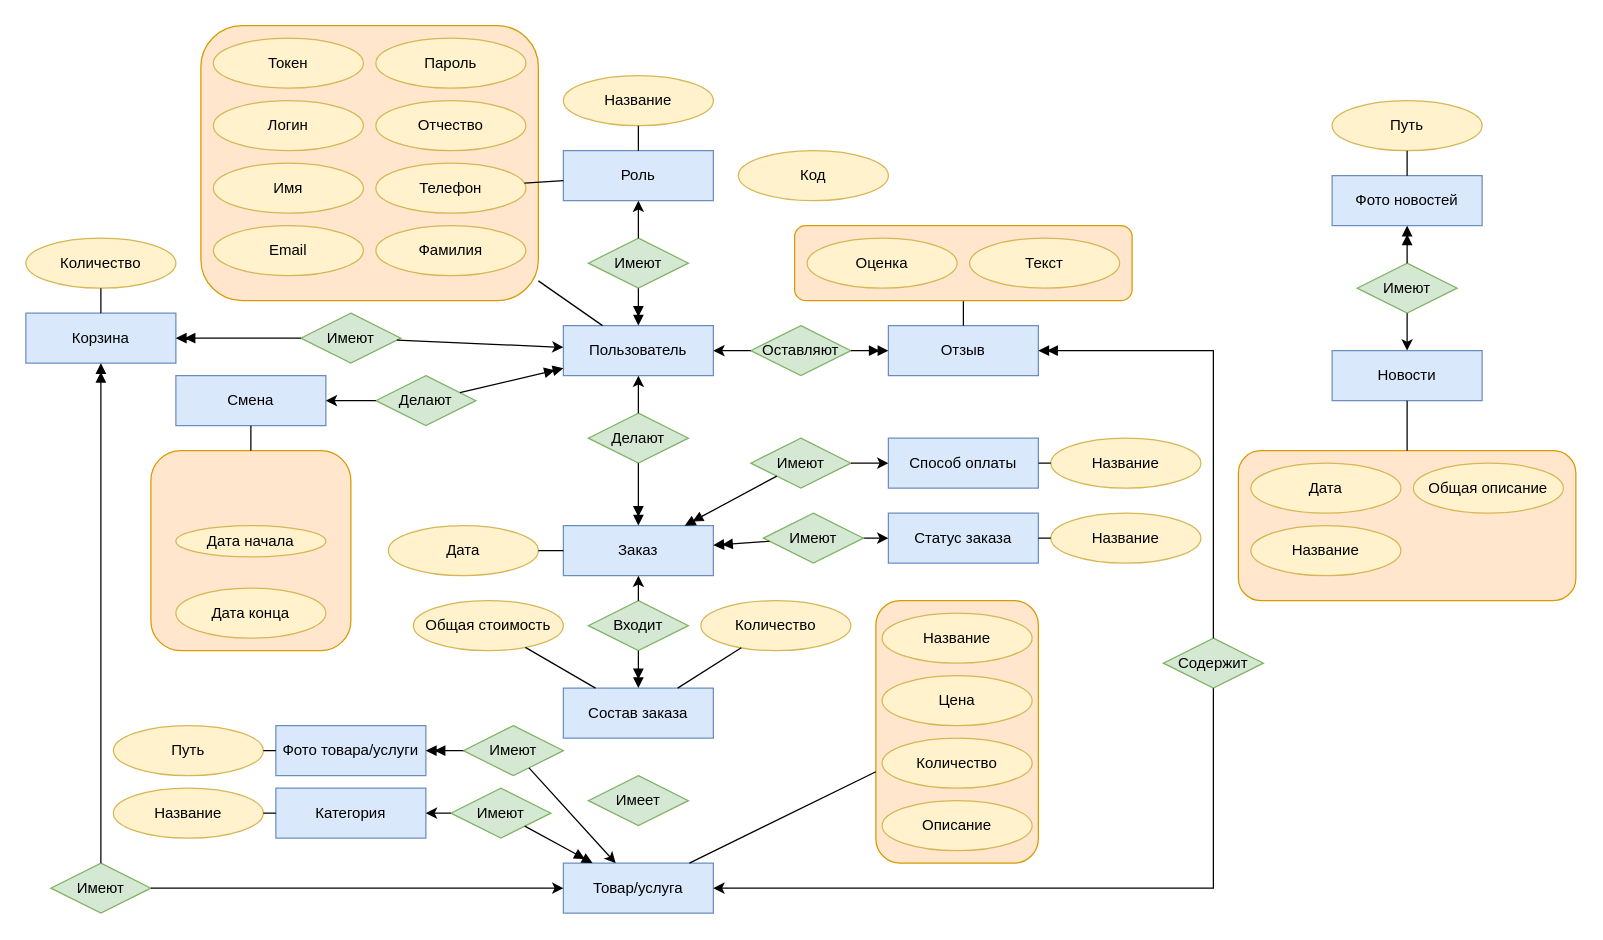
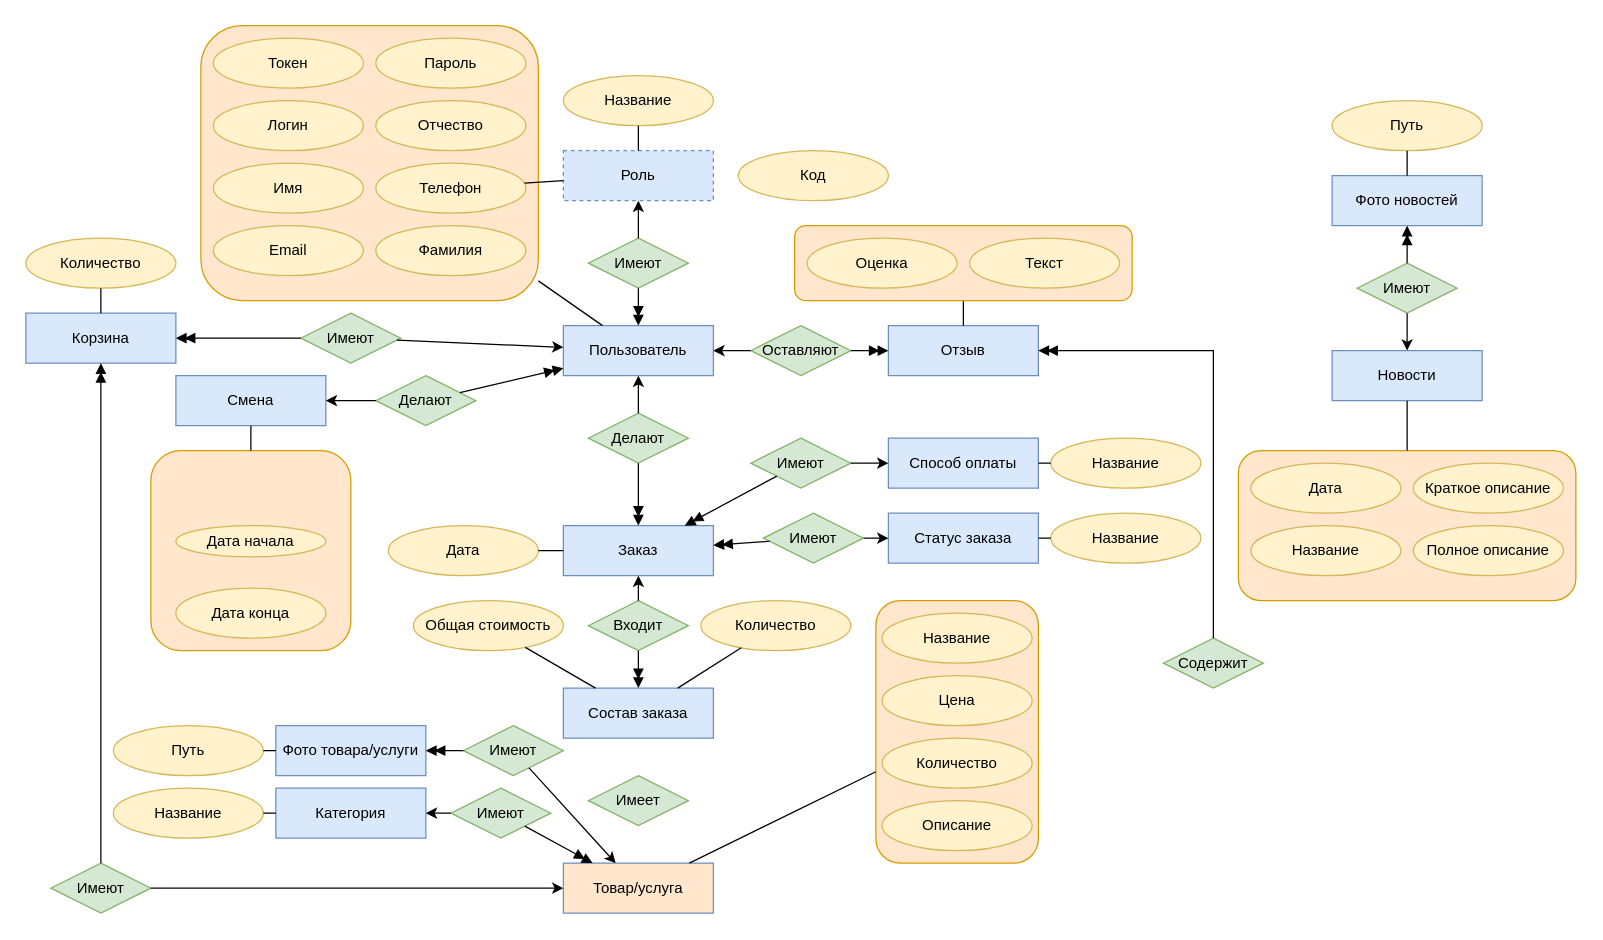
(638, 176) -> (638, 176)
(1488, 488) -> (1488, 488)
none -> (1488, 551)
(638, 888) -> (638, 888)
(1067, 888) -> none
